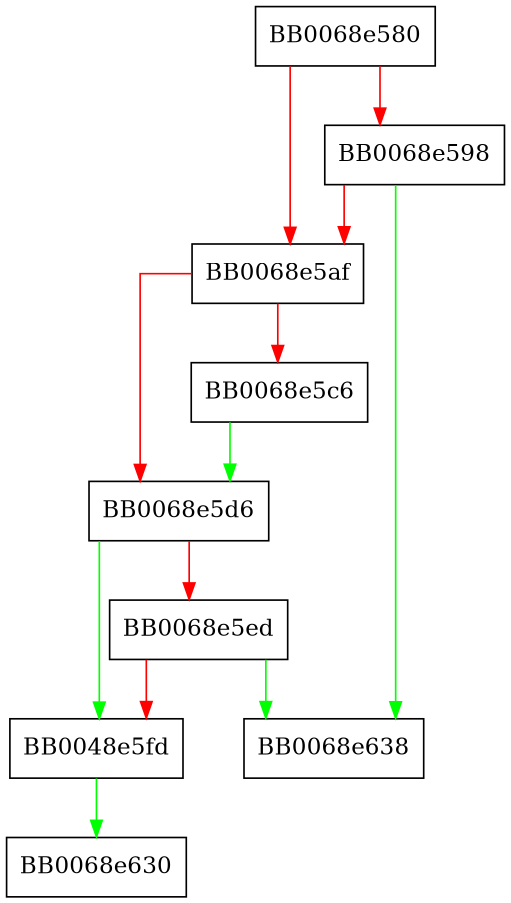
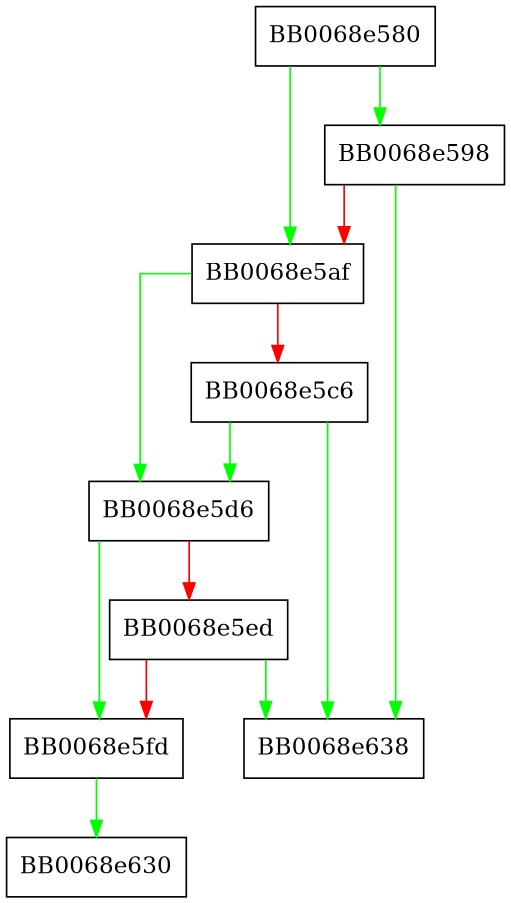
(380, 87) -> (380, 87)
(290, 147) -> (290, 147)
(140, 343) -> (140, 343)
none -> (328, 562)
(96, 748) -> (96, 748)
